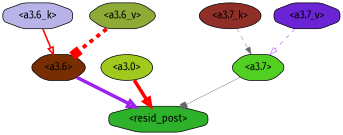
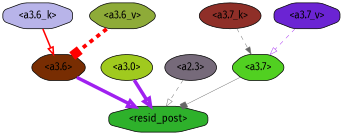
none -> (191, 67)
(140, 90) -> (140, 90)
